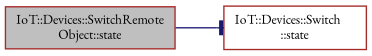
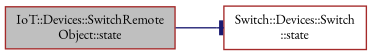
(295, 28) -> (295, 28)
